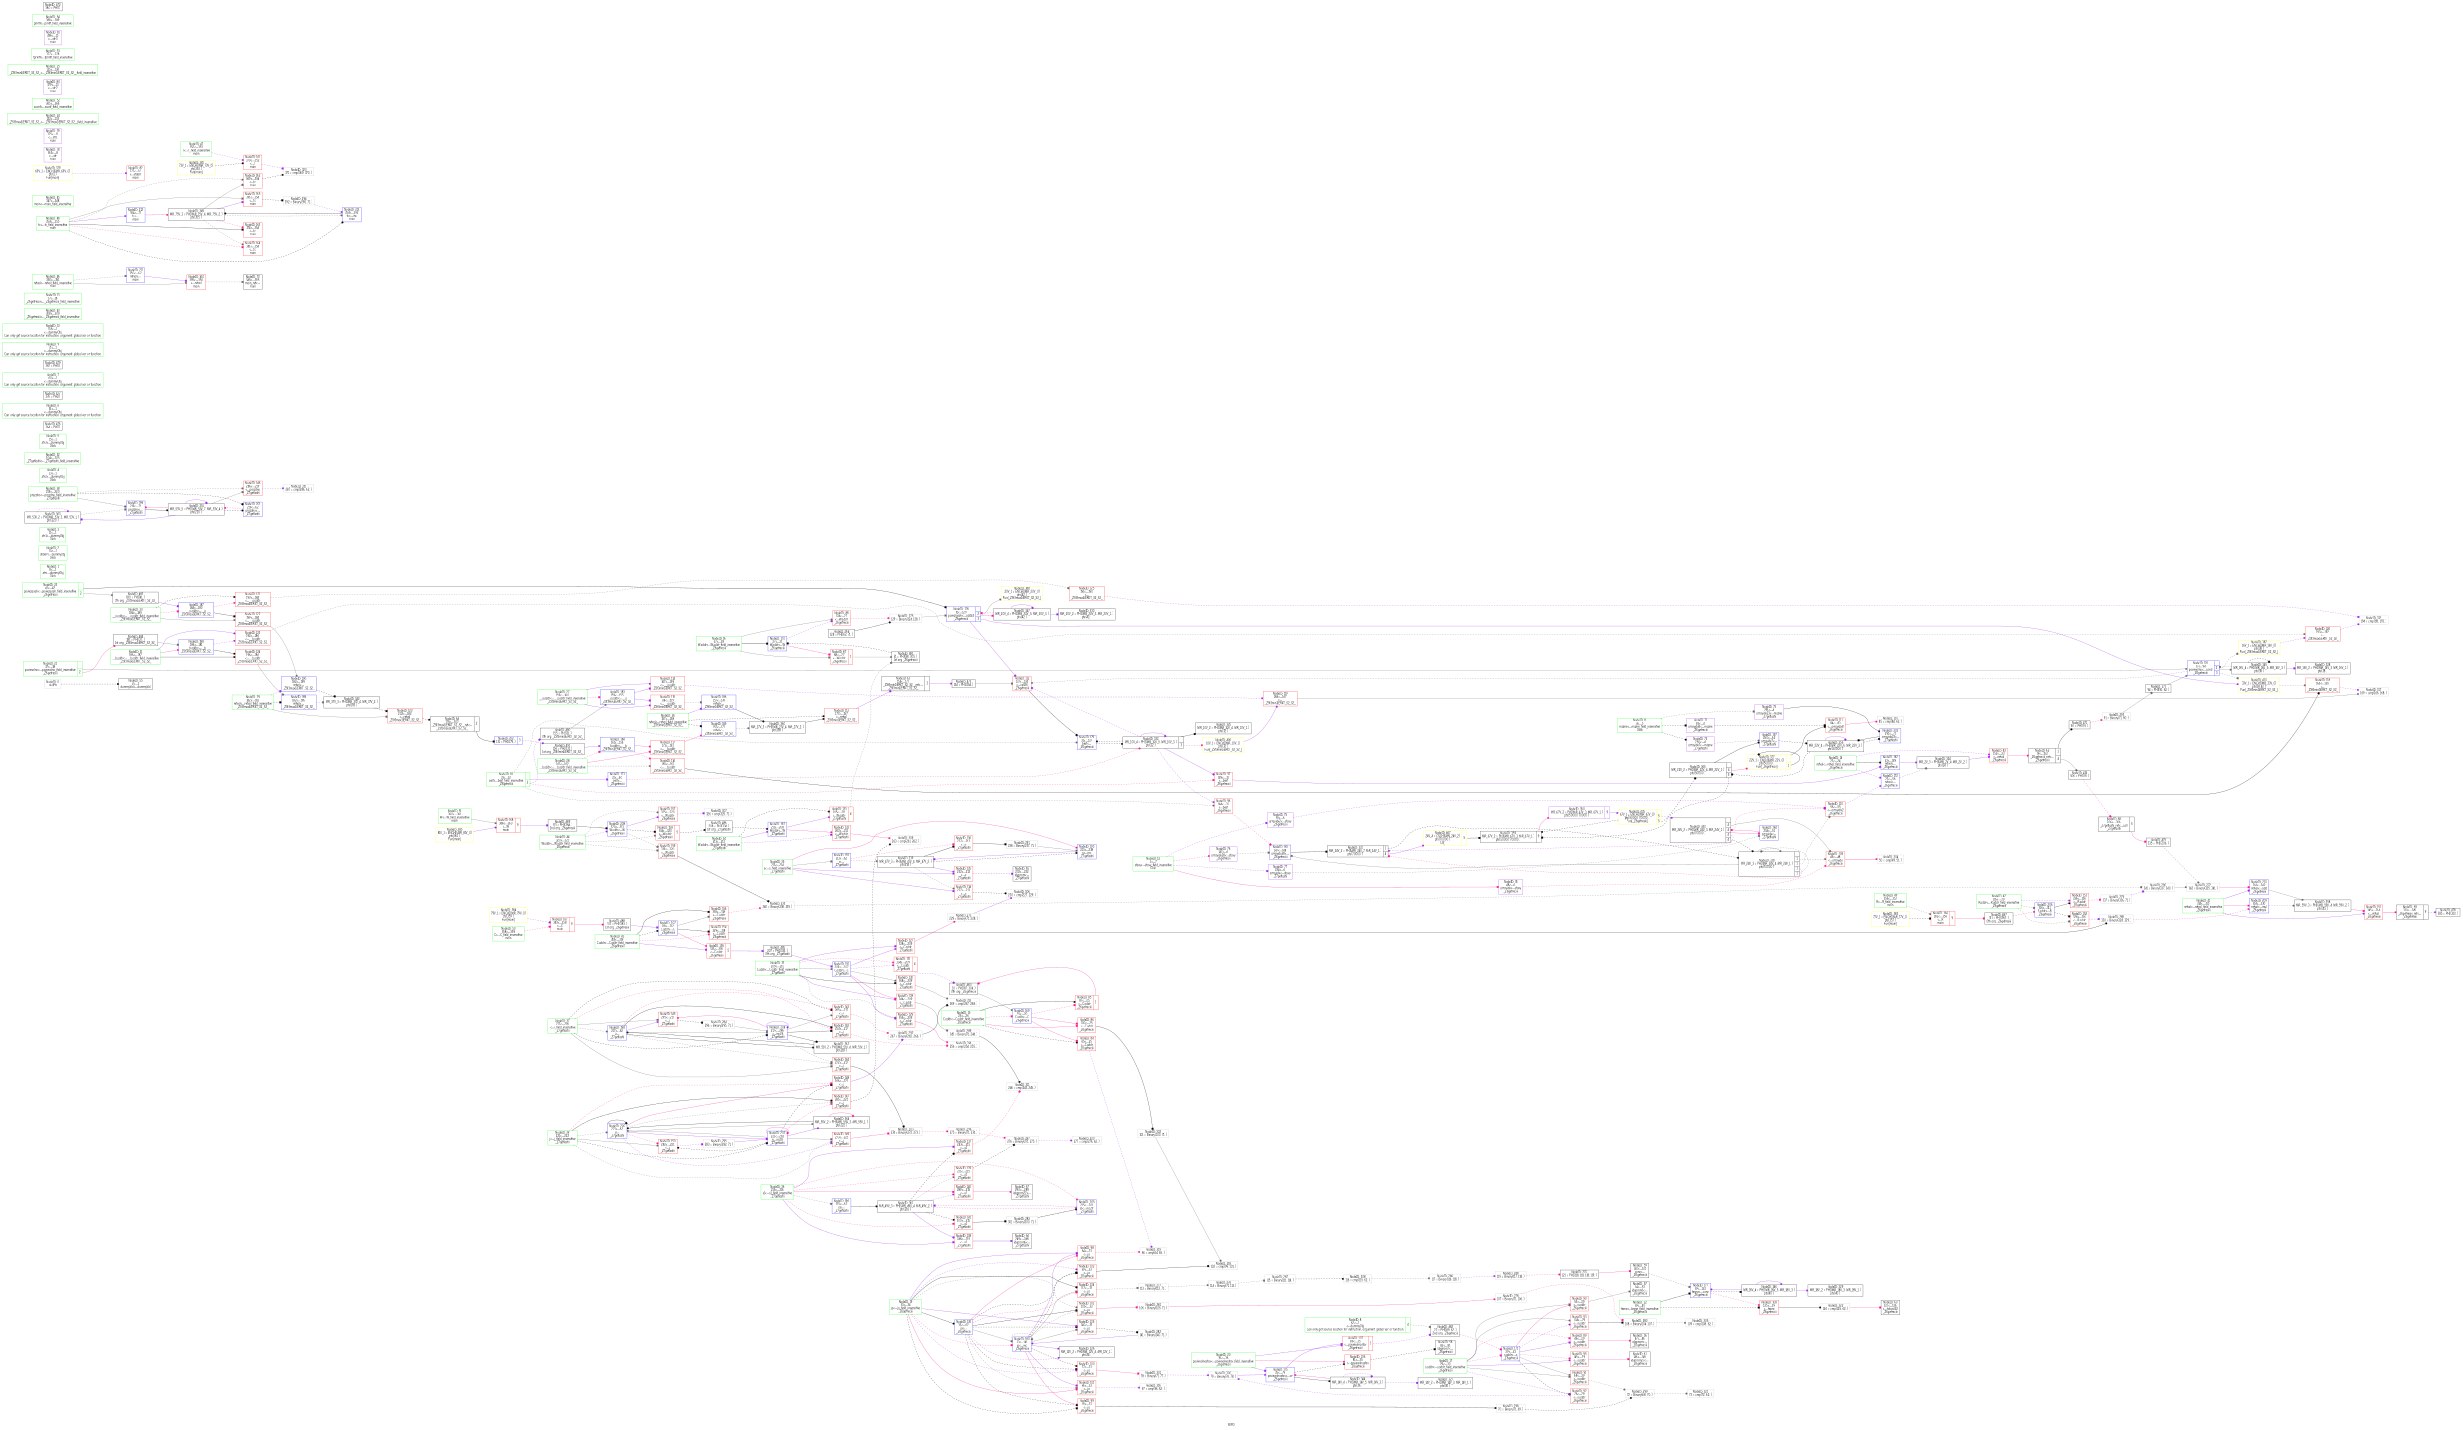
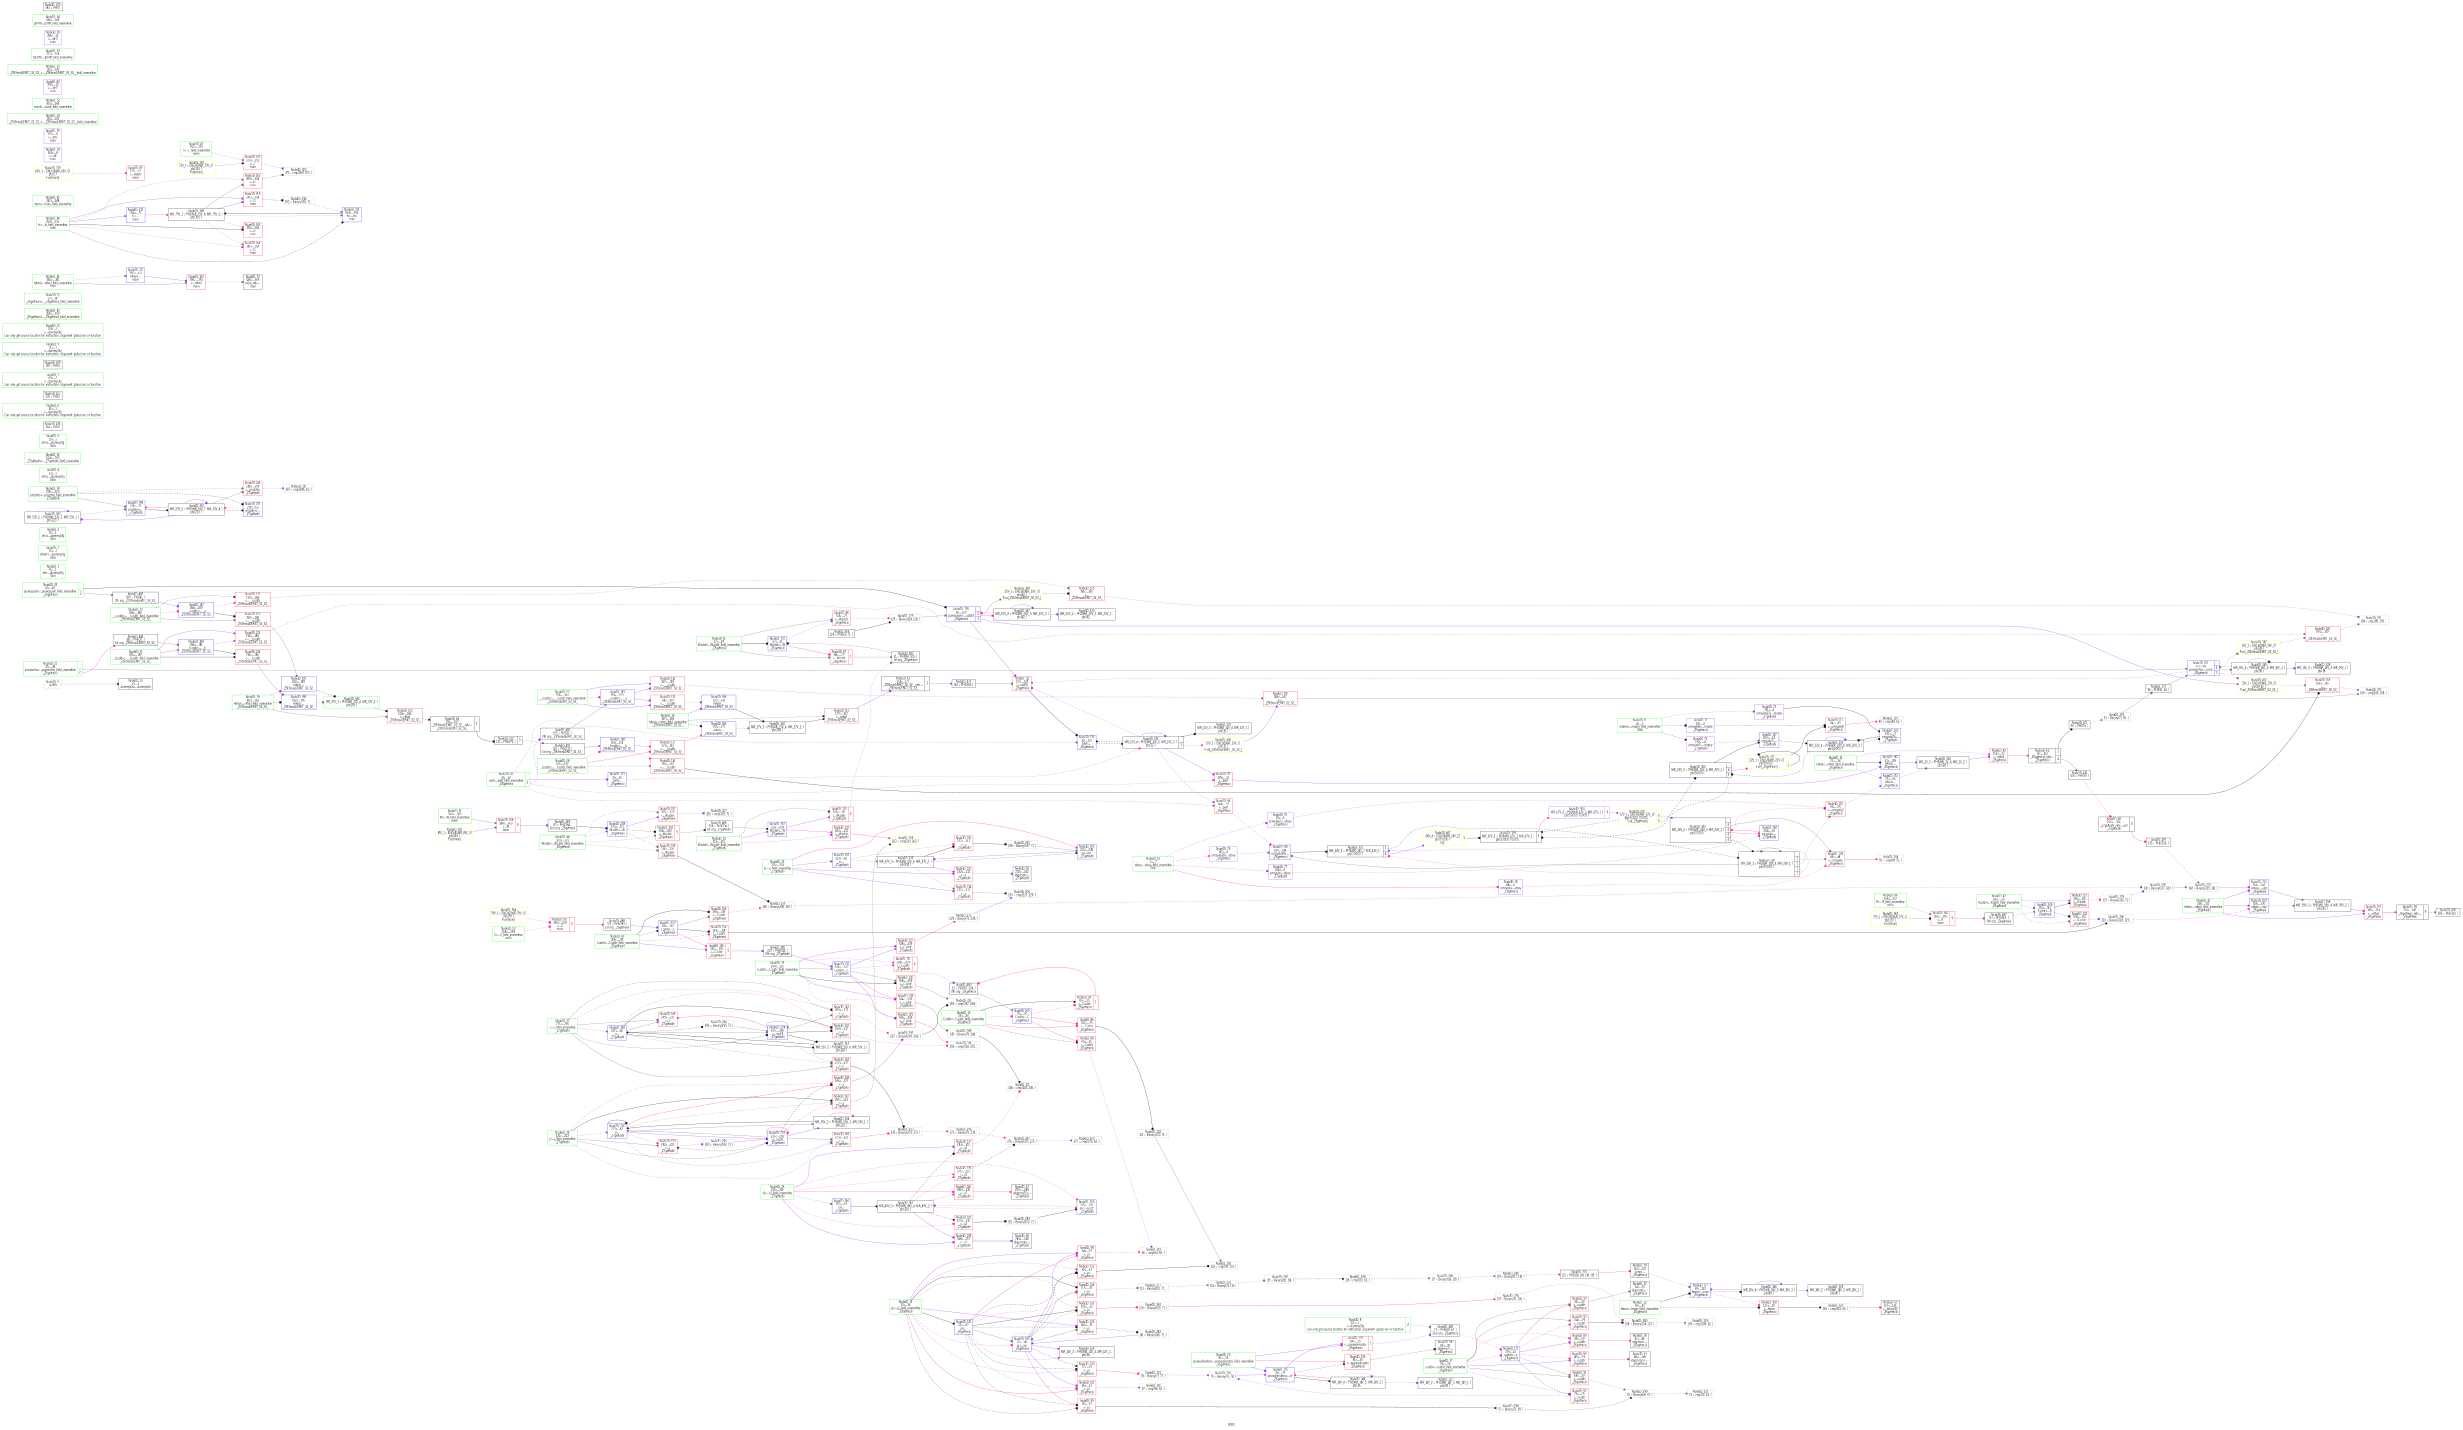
none -> (1055, 594)
(352, 702) -> (352, 702)
(508, 741) -> (508, 741)
(906, 840) -> (906, 840)
(689, 1021) -> (664, 1031)
